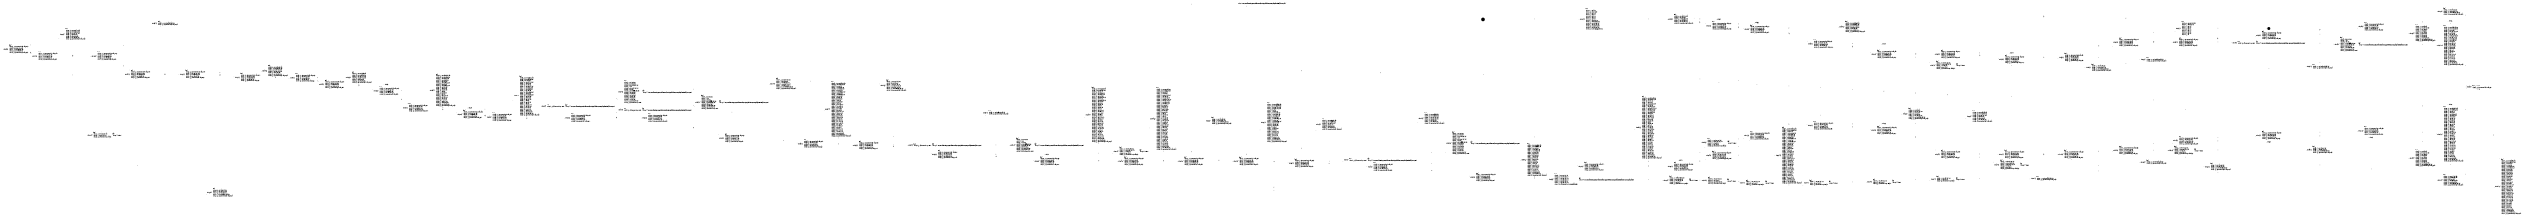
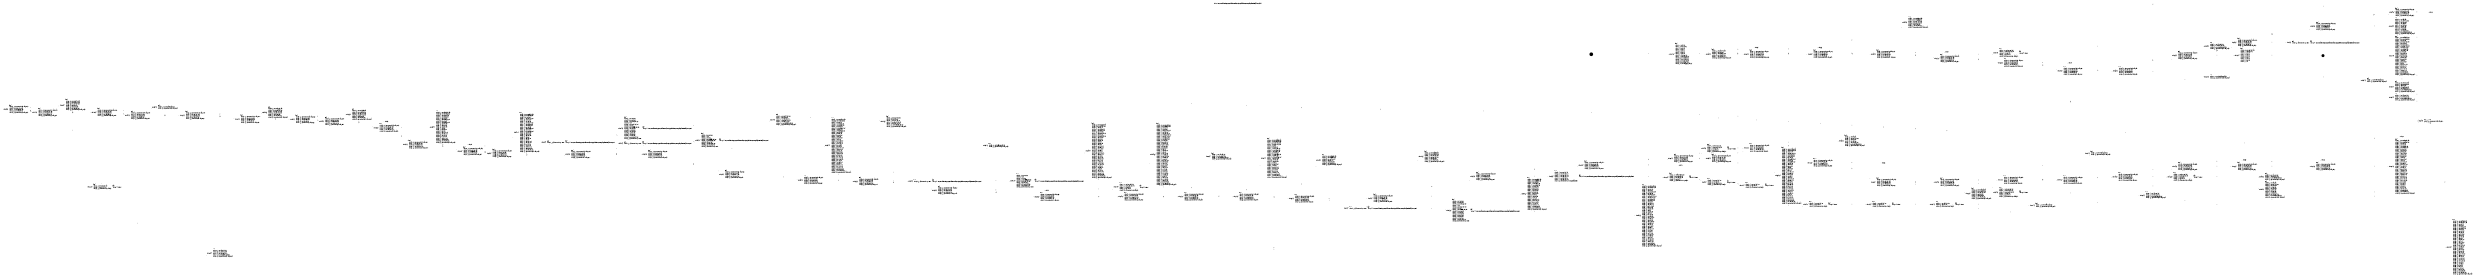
(2371, 45) -> none
